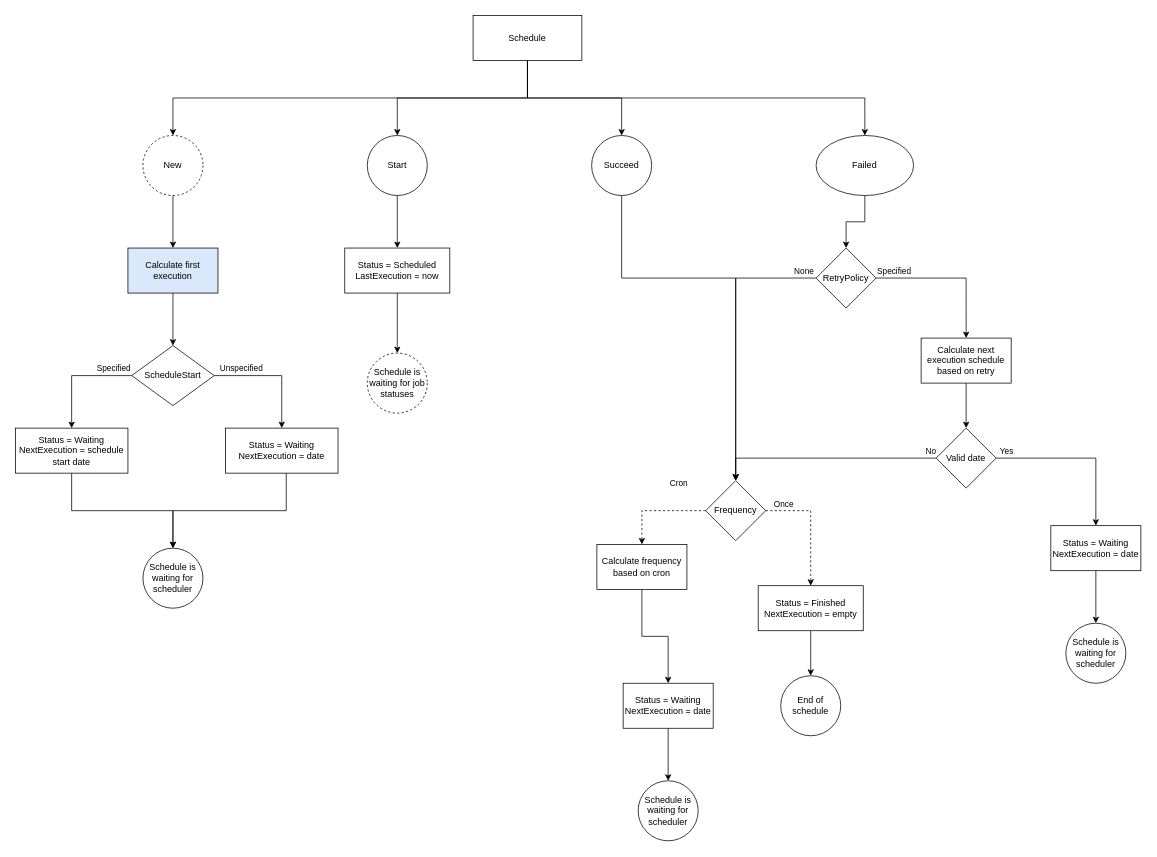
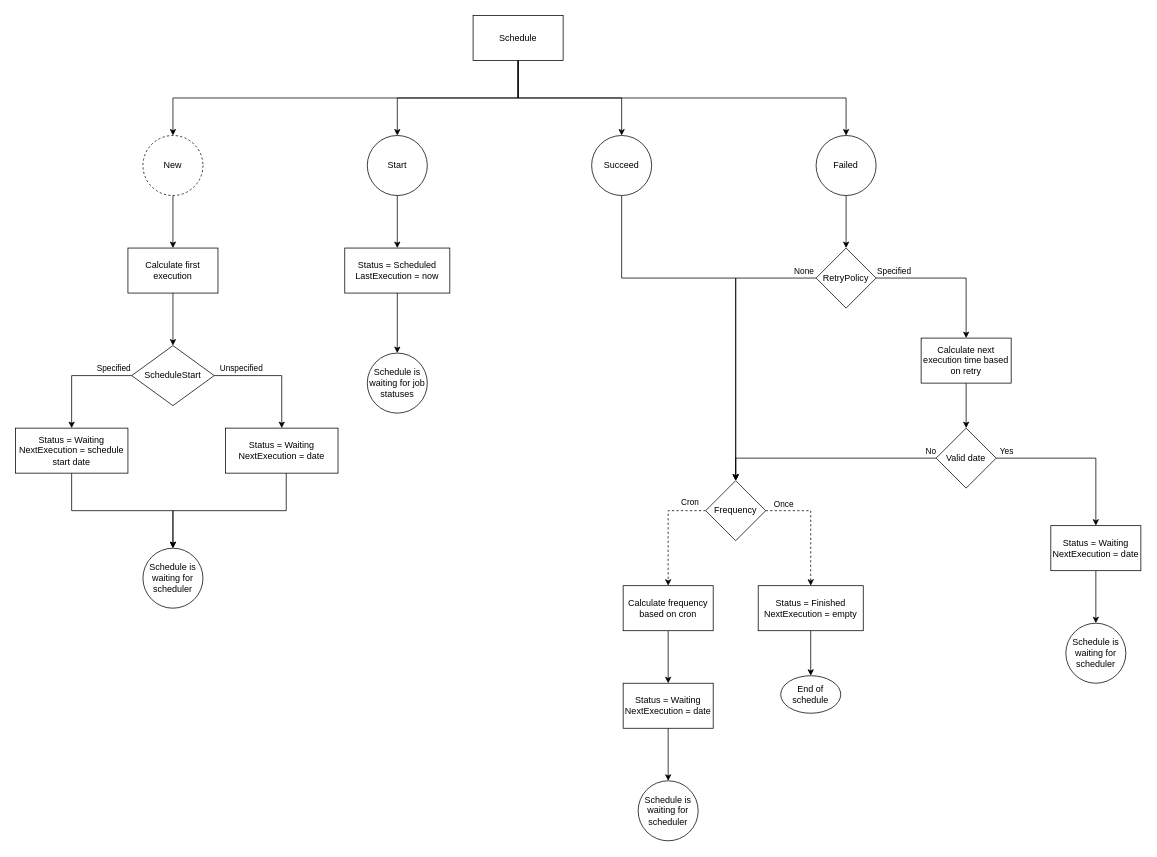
(527, 38) -> (518, 38)
(864, 165) -> (846, 165)
(173, 270) -> (173, 270)
(966, 360) -> (966, 360)
(397, 383) -> (397, 383)
(642, 567) -> (668, 608)
(810, 705) -> (810, 694)
